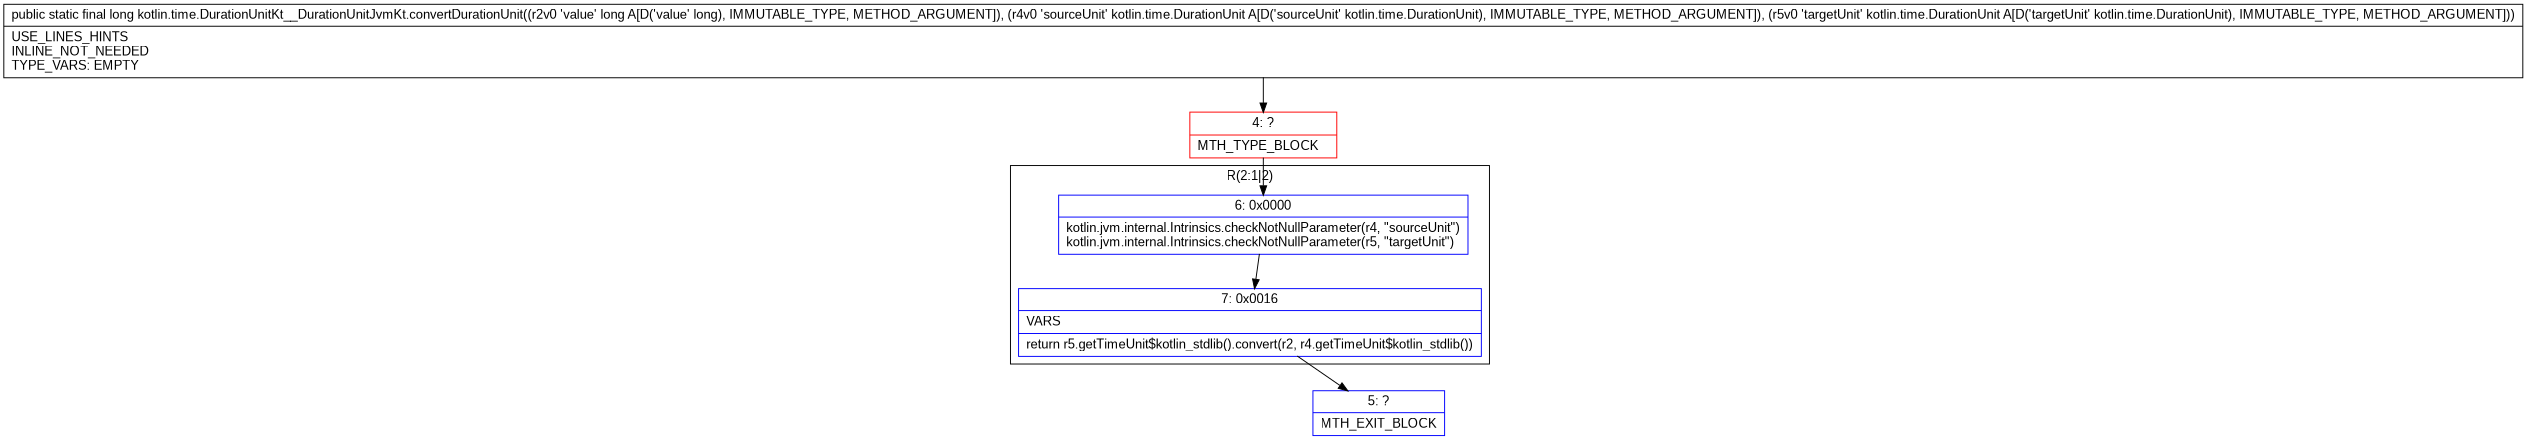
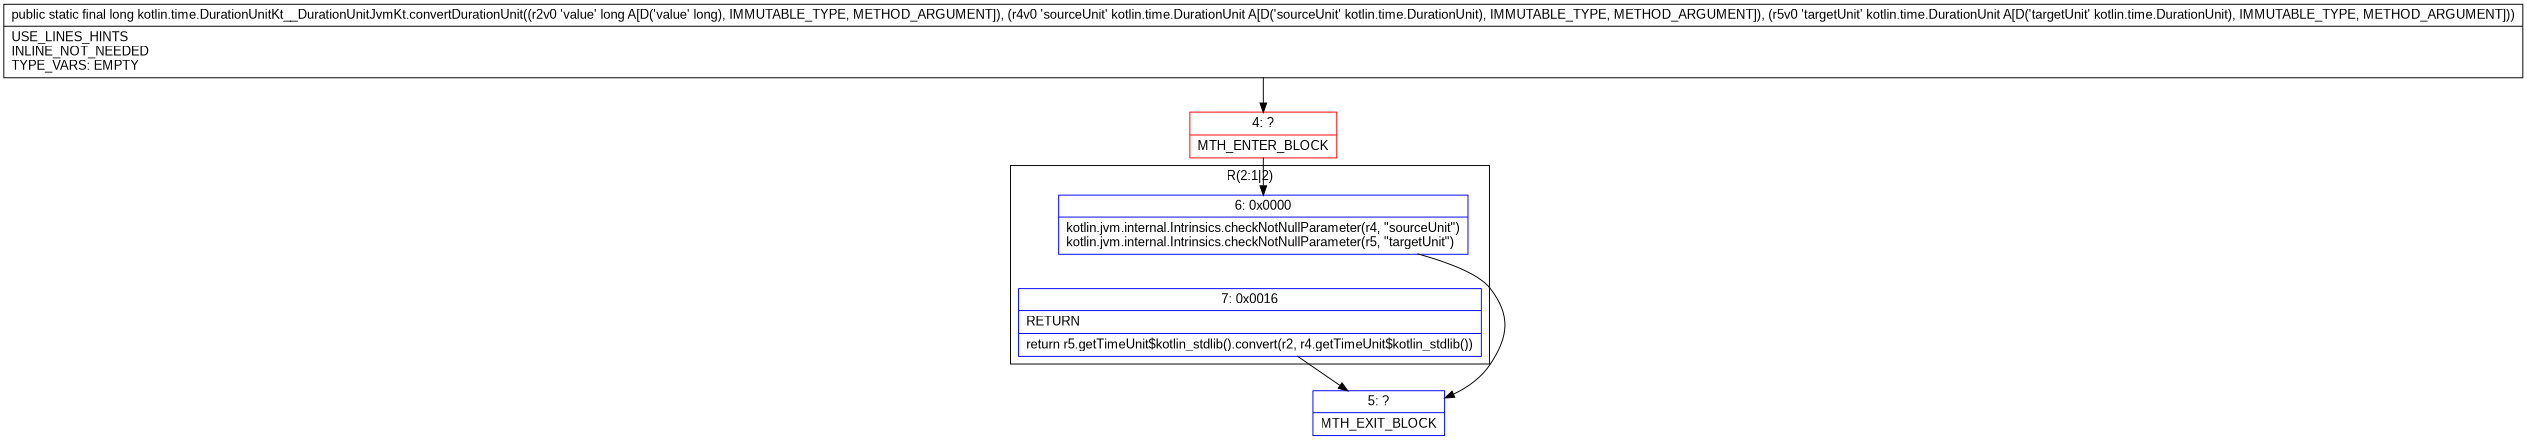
(1258, 146) -> (1263, 146)
(1258, 267) -> (1502, 310)
(1044, 322) -> (1053, 322)
